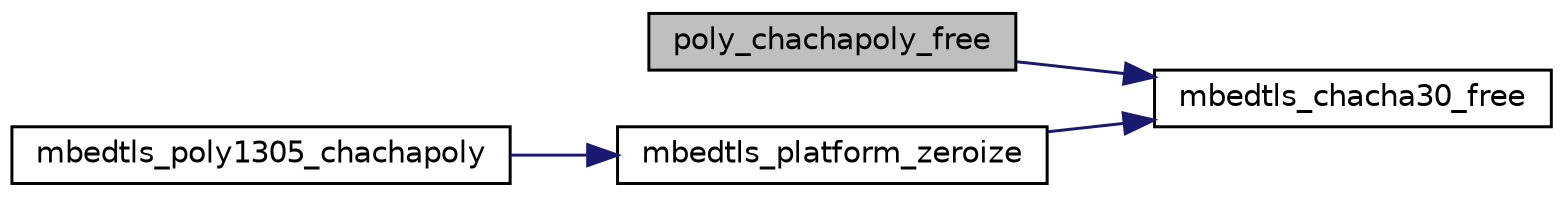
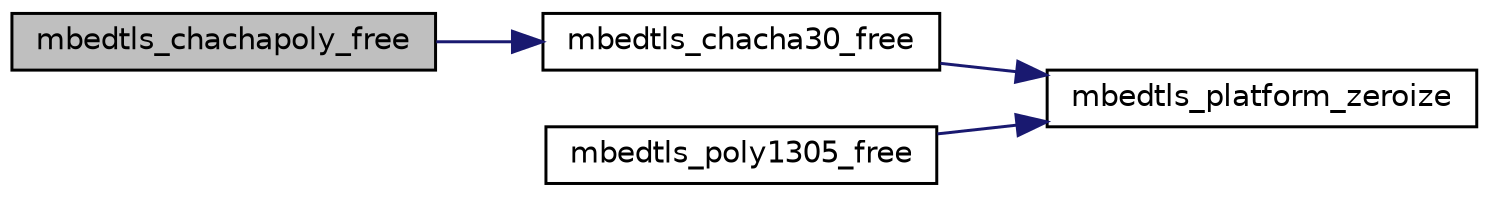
(832, 42) -> (224, 42)
(1086, 128) -> (978, 68)
(261, 155) -> (741, 155)
